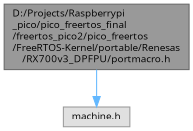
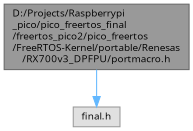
(97, 117) -> (97, 117)
